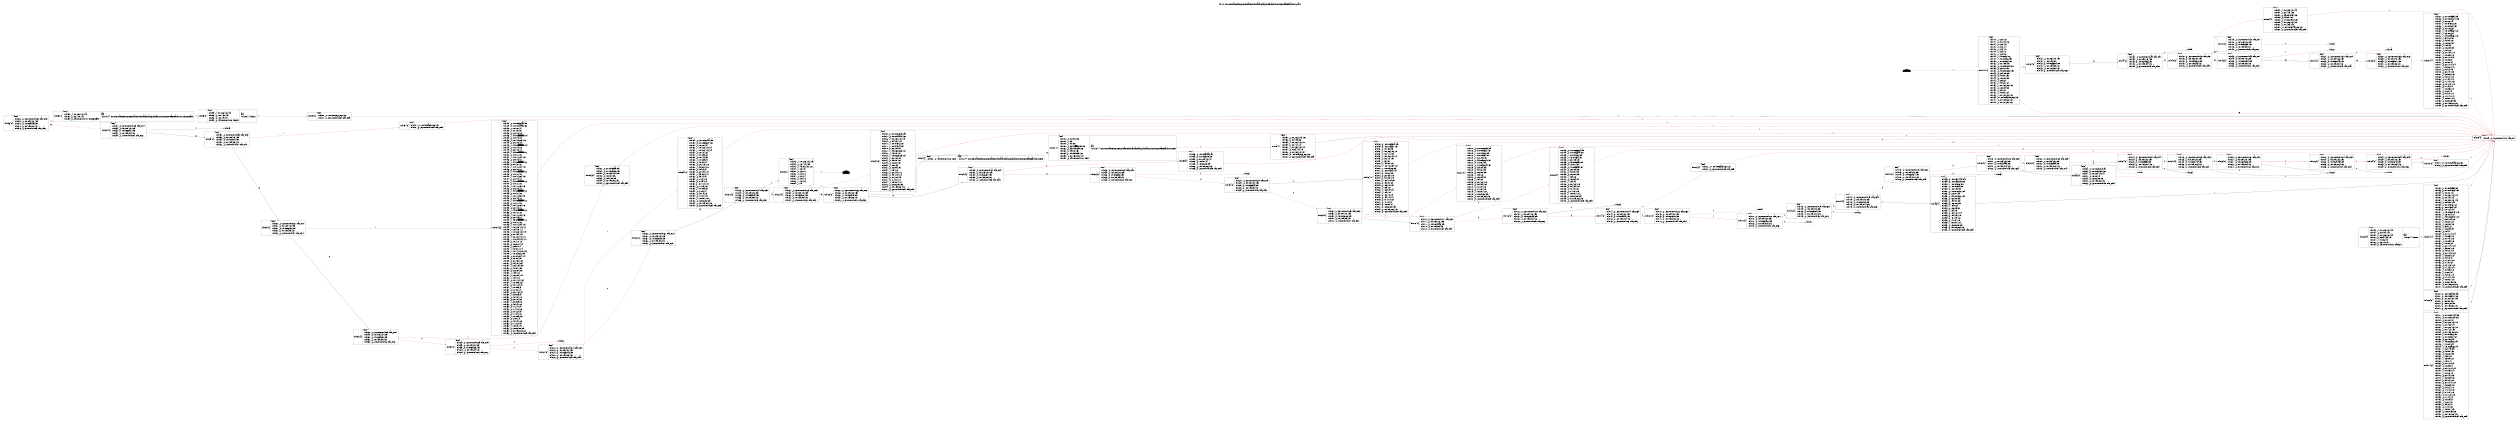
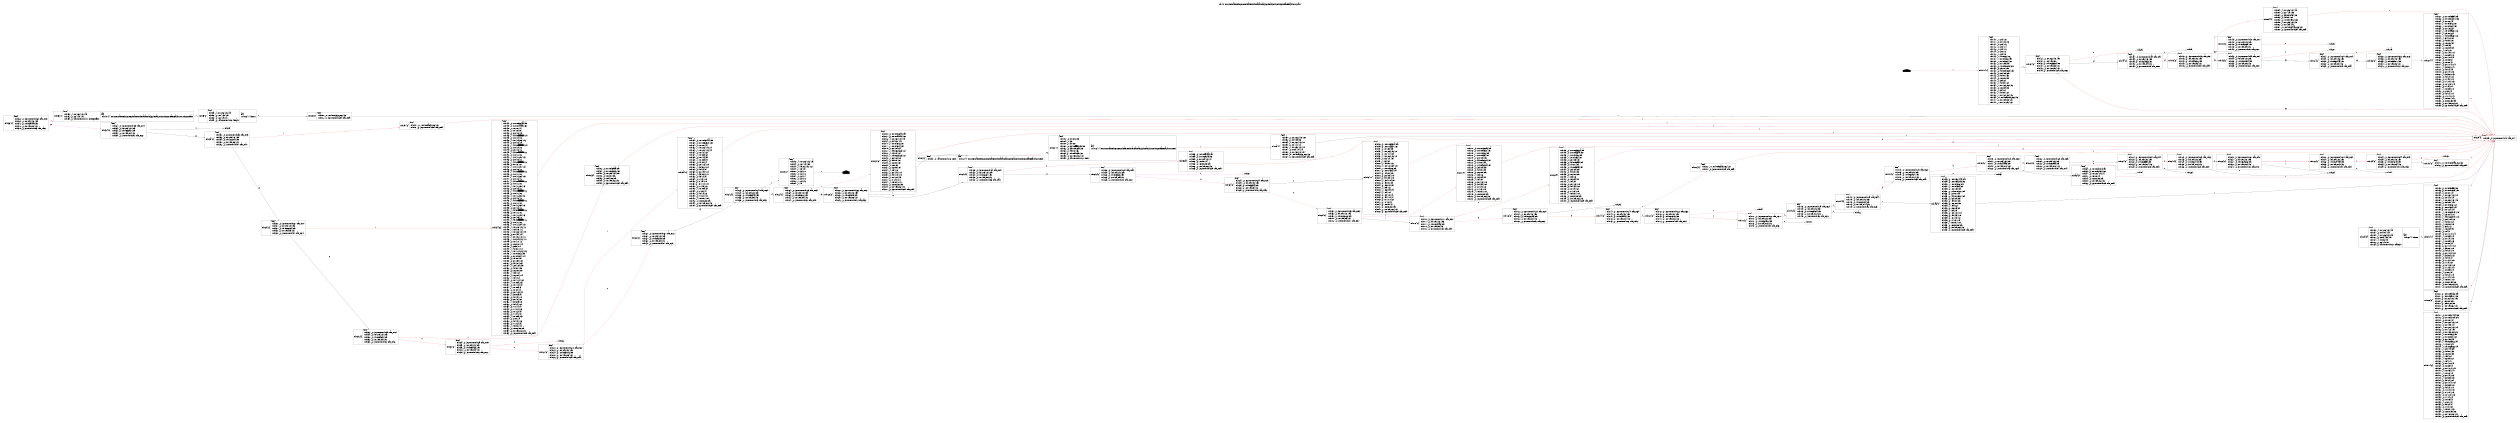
none -> (2140, 50)
(2259, 113) -> (2276, 110)
